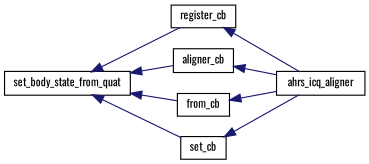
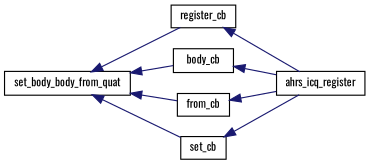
(203, 61) -> (203, 61)
(67, 83) -> (67, 83)
(321, 83) -> (321, 83)
